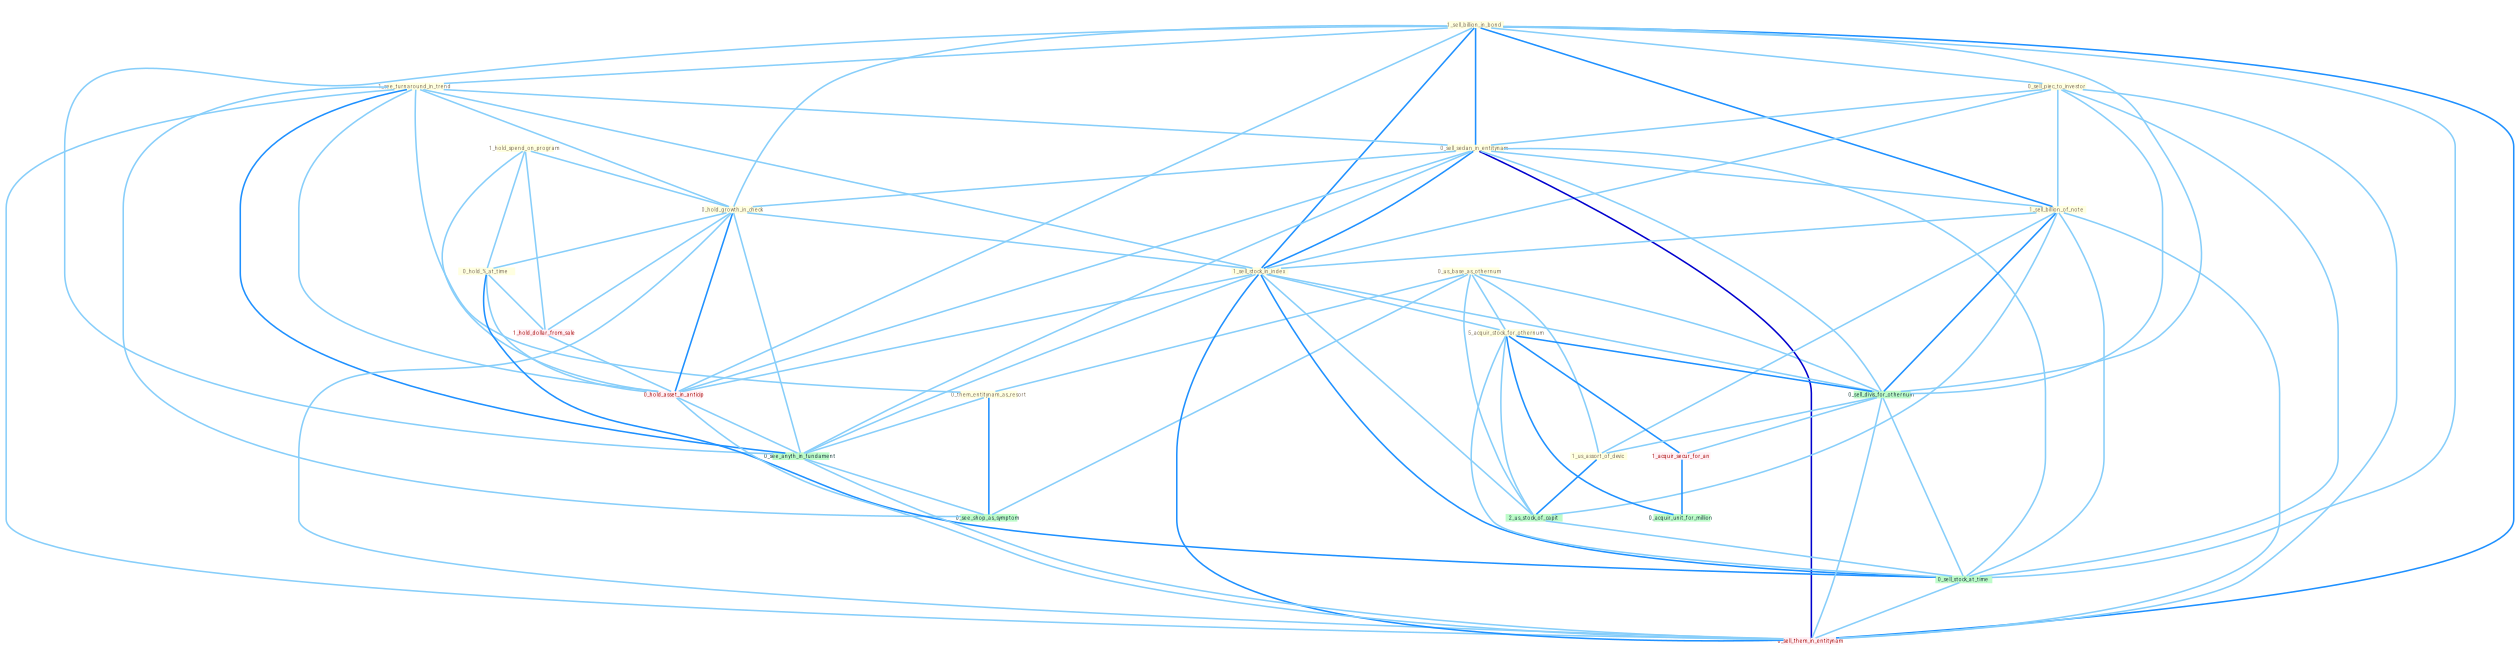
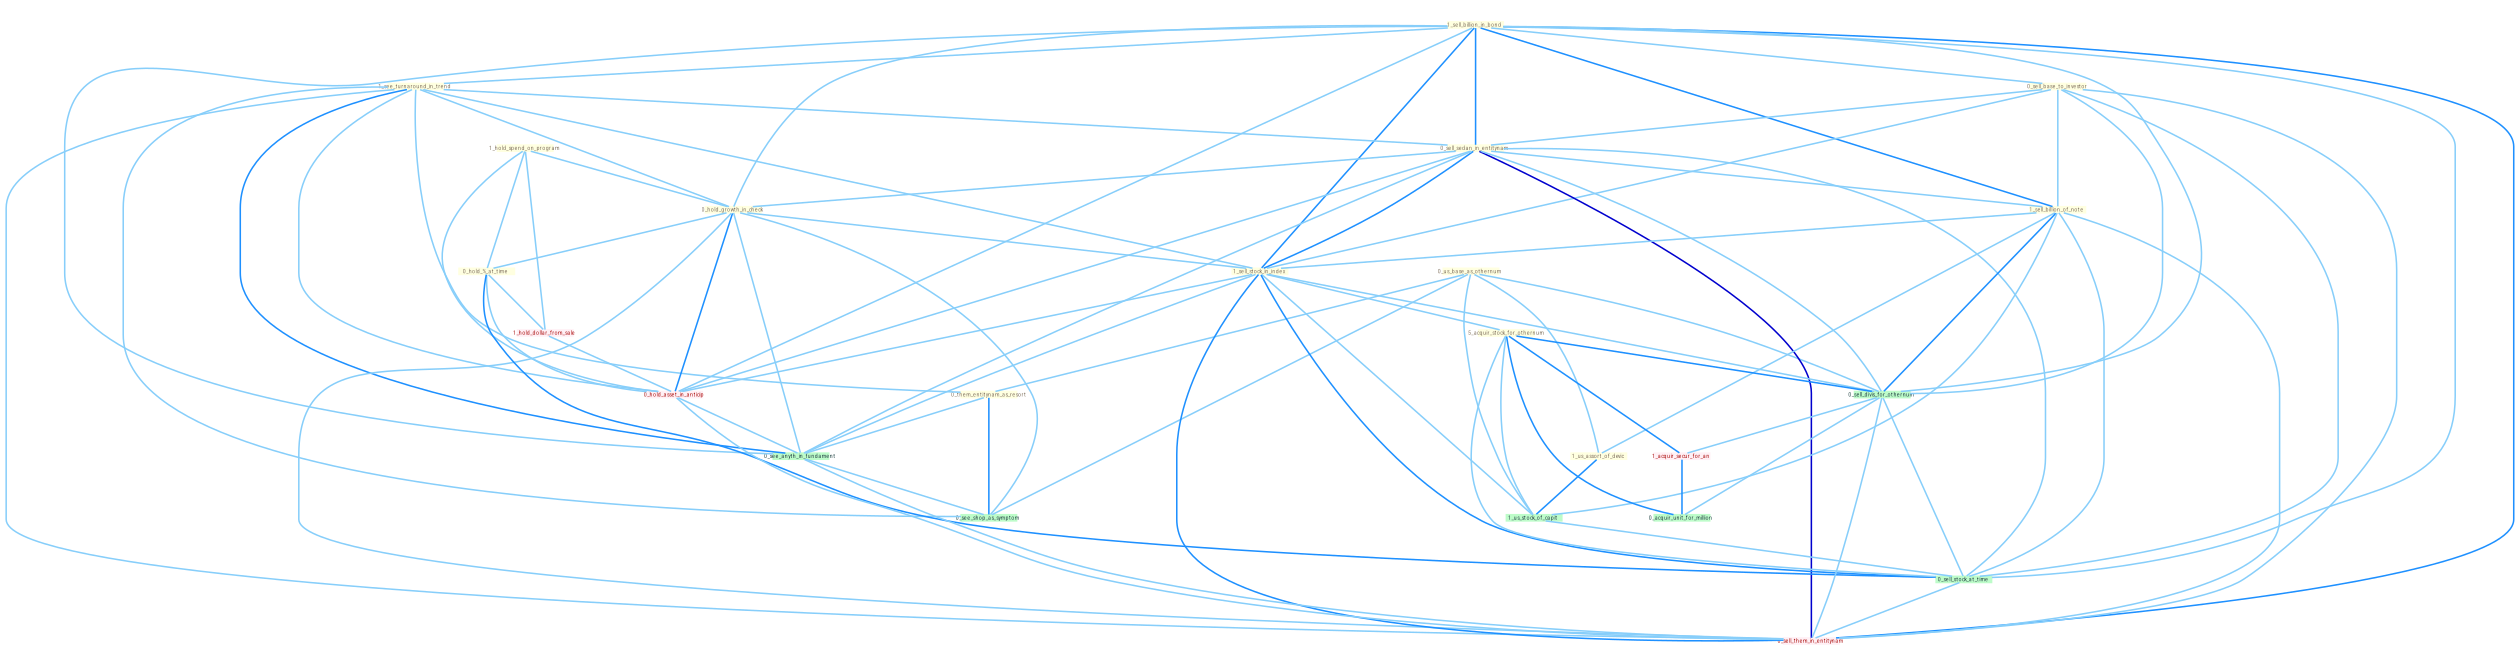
(2058, 87) -> (2058, 87)
(639, 271) -> (969, 321)
(1489, 302) -> none
(1741, 425) -> (1787, 453)
(1534, 518) -> (1534, 518)
